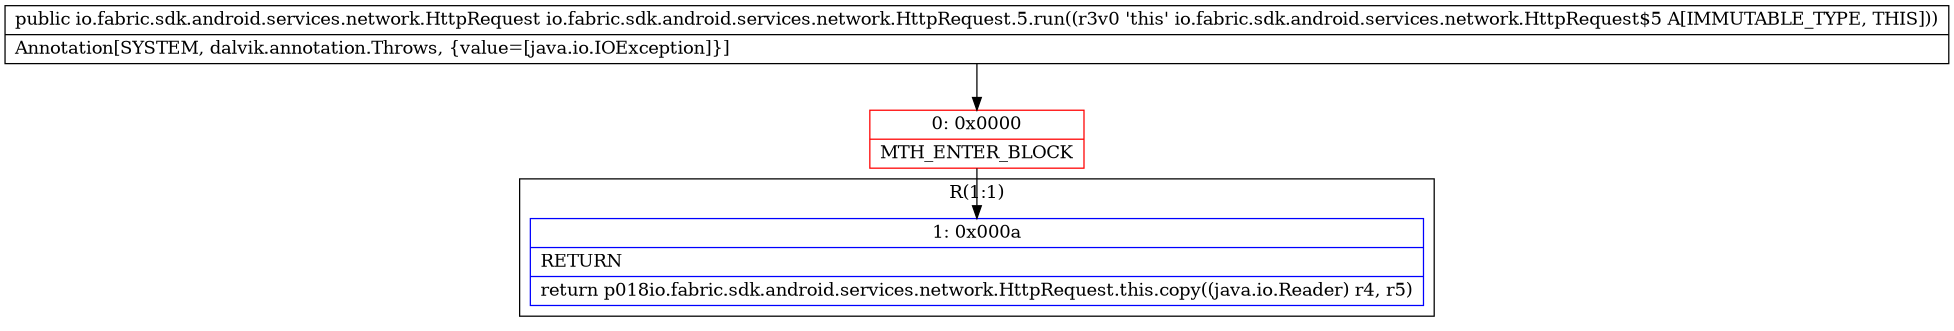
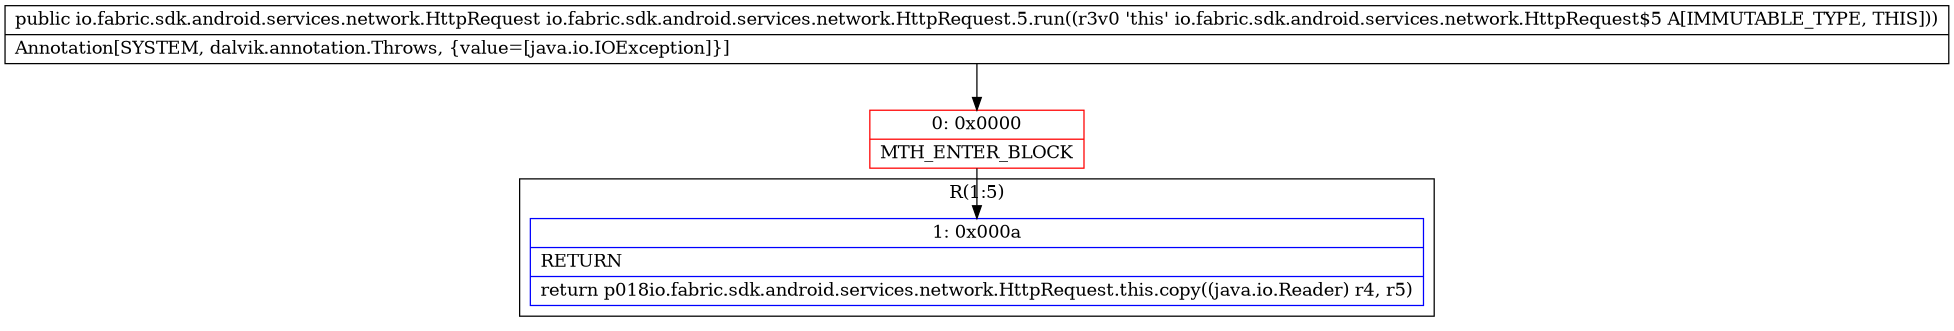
(977, 193) -> (977, 193)
